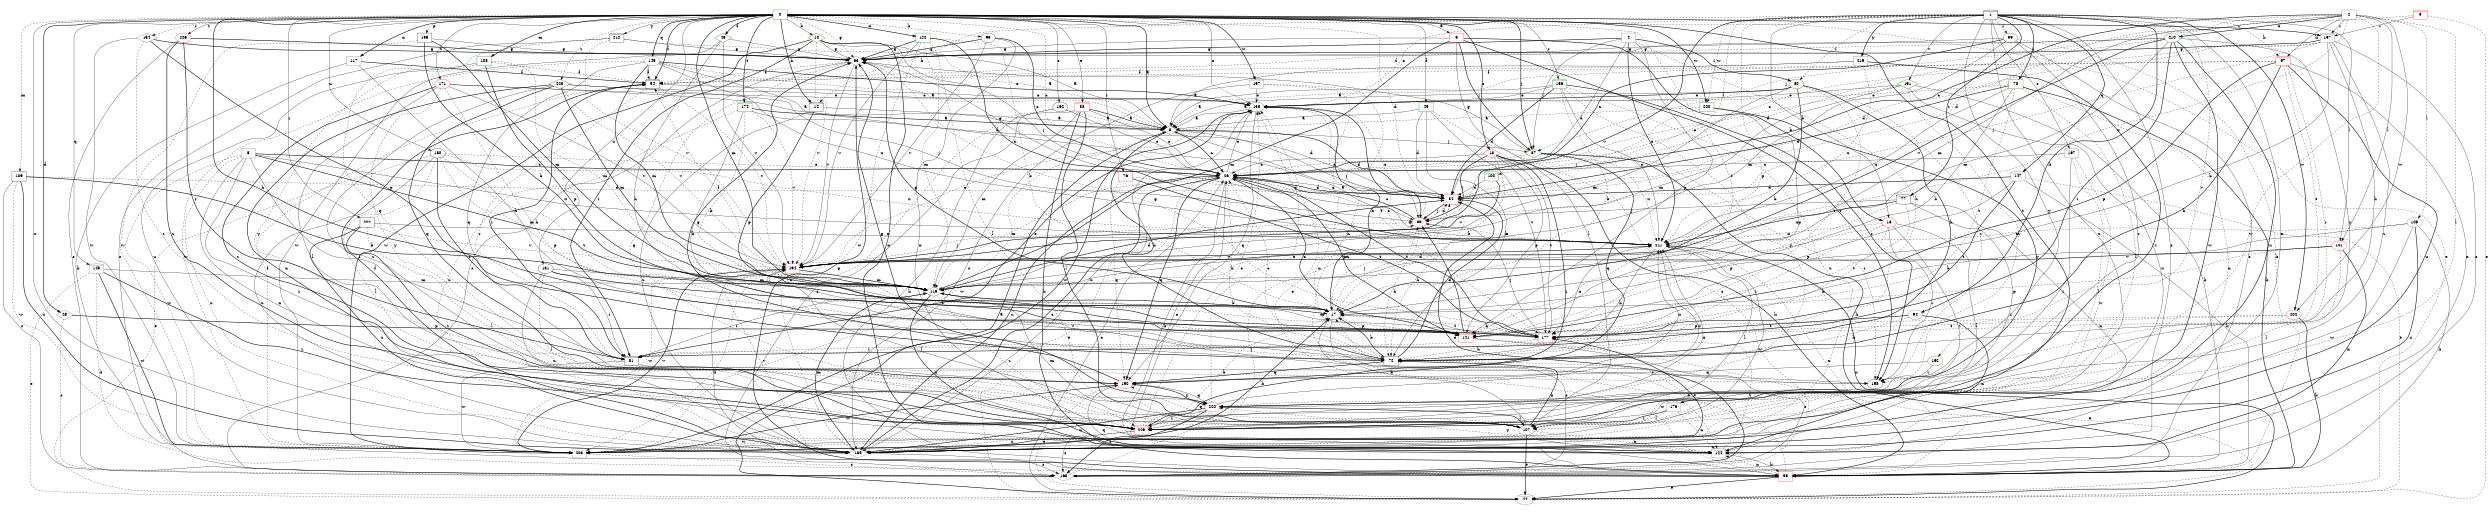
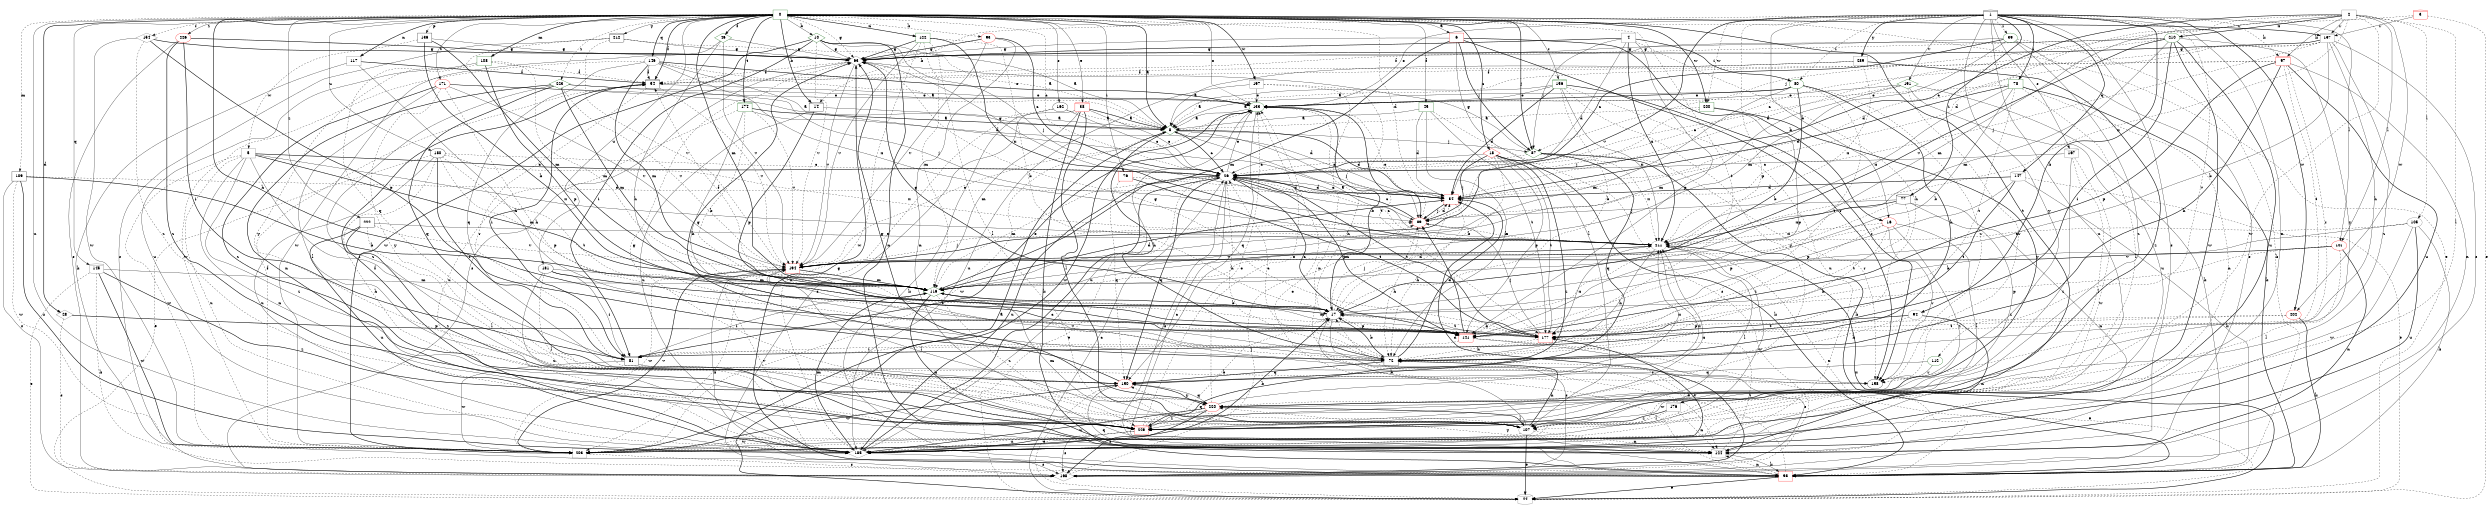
(1650, 22) -> (1650, 22)
(988, 38) -> (988, 38)
(1861, 61) -> (1861, 61)
(1491, 176) -> none
(376, 292) -> (376, 292)
(147, 298) -> (310, 62)
(1935, 361) -> (1935, 361)
